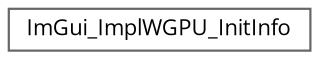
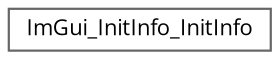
(160, 30) -> (140, 30)
